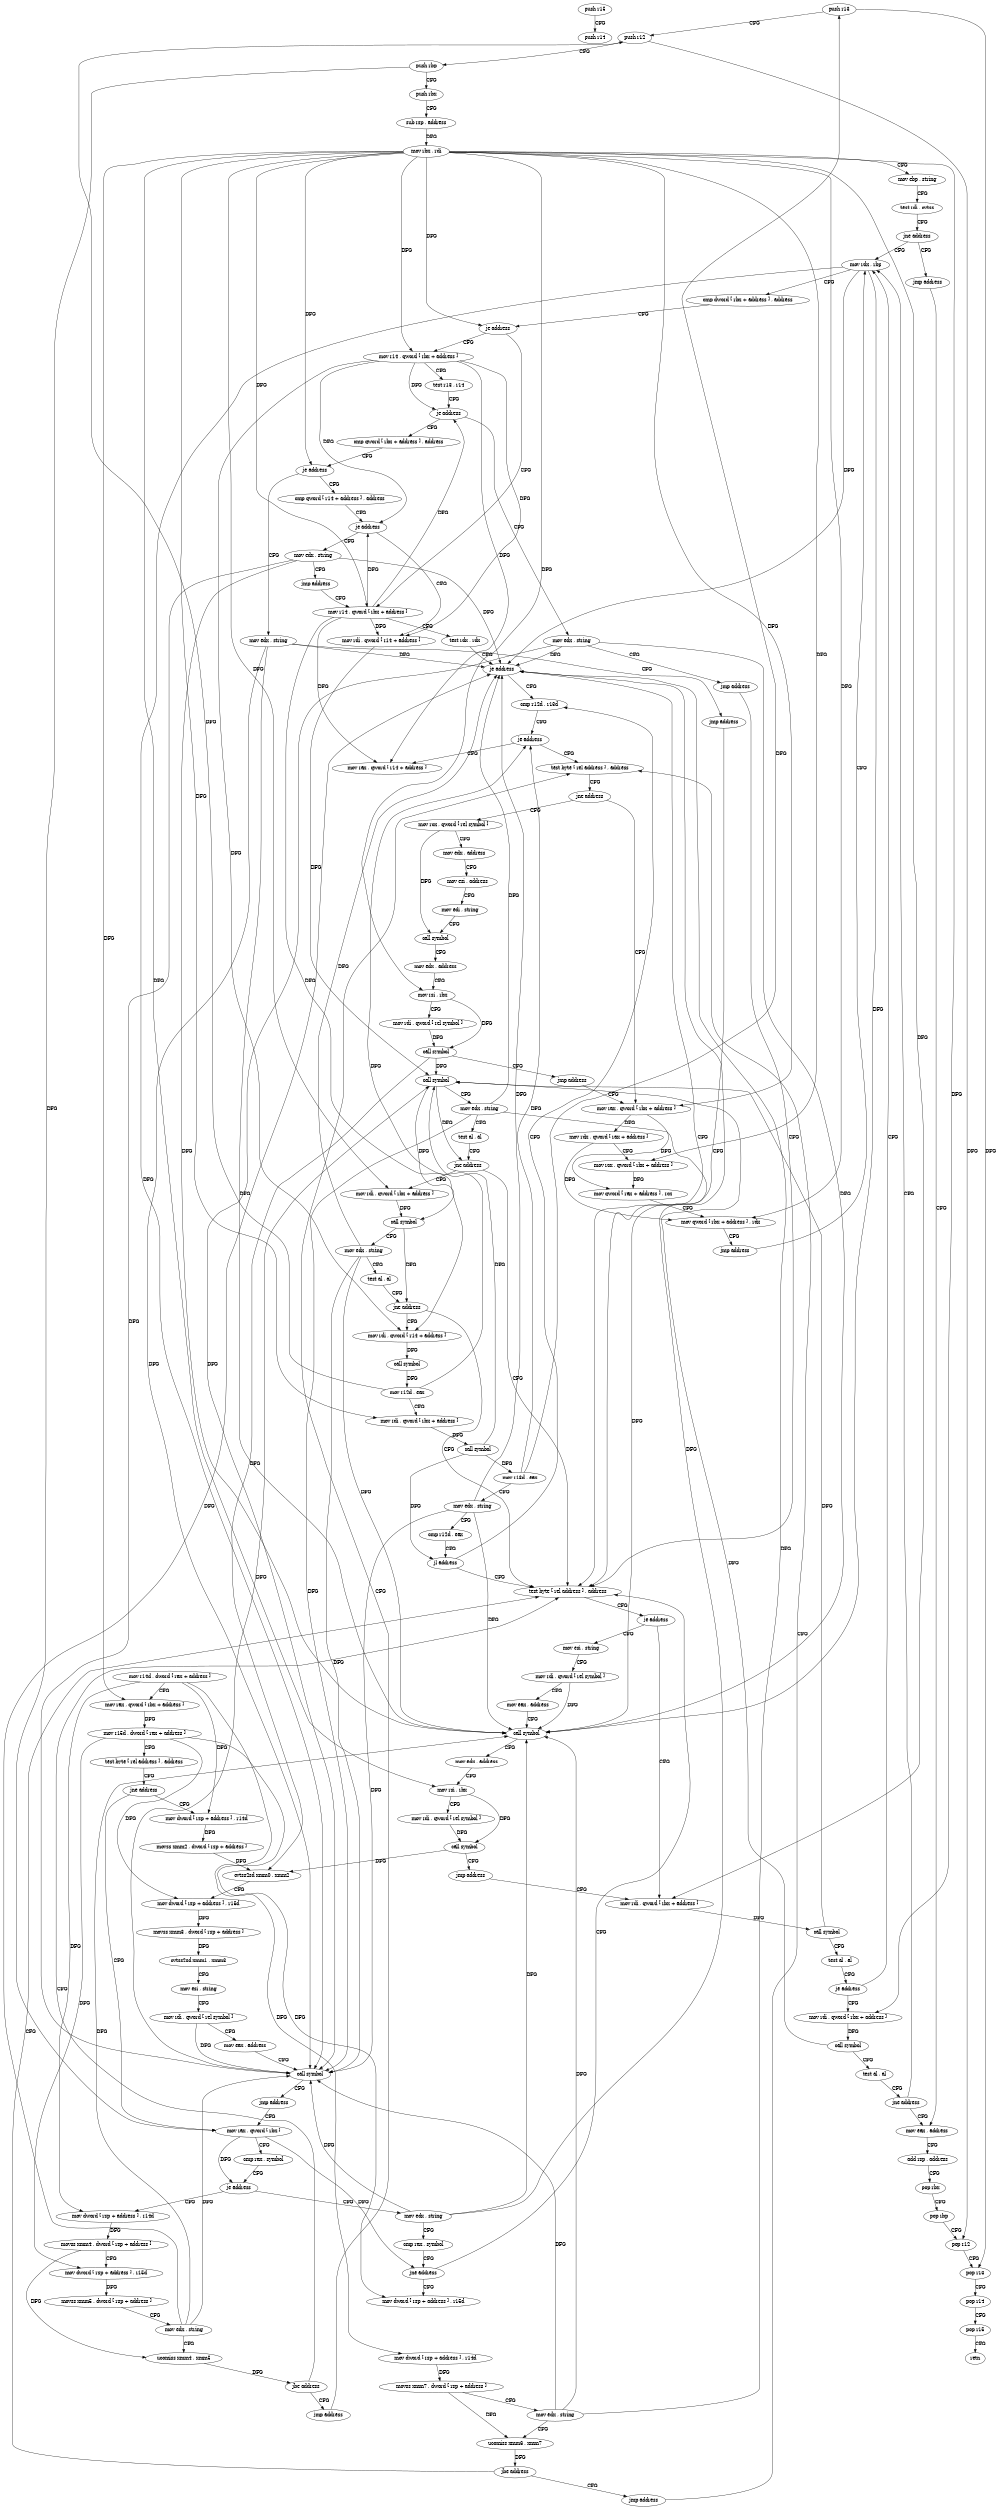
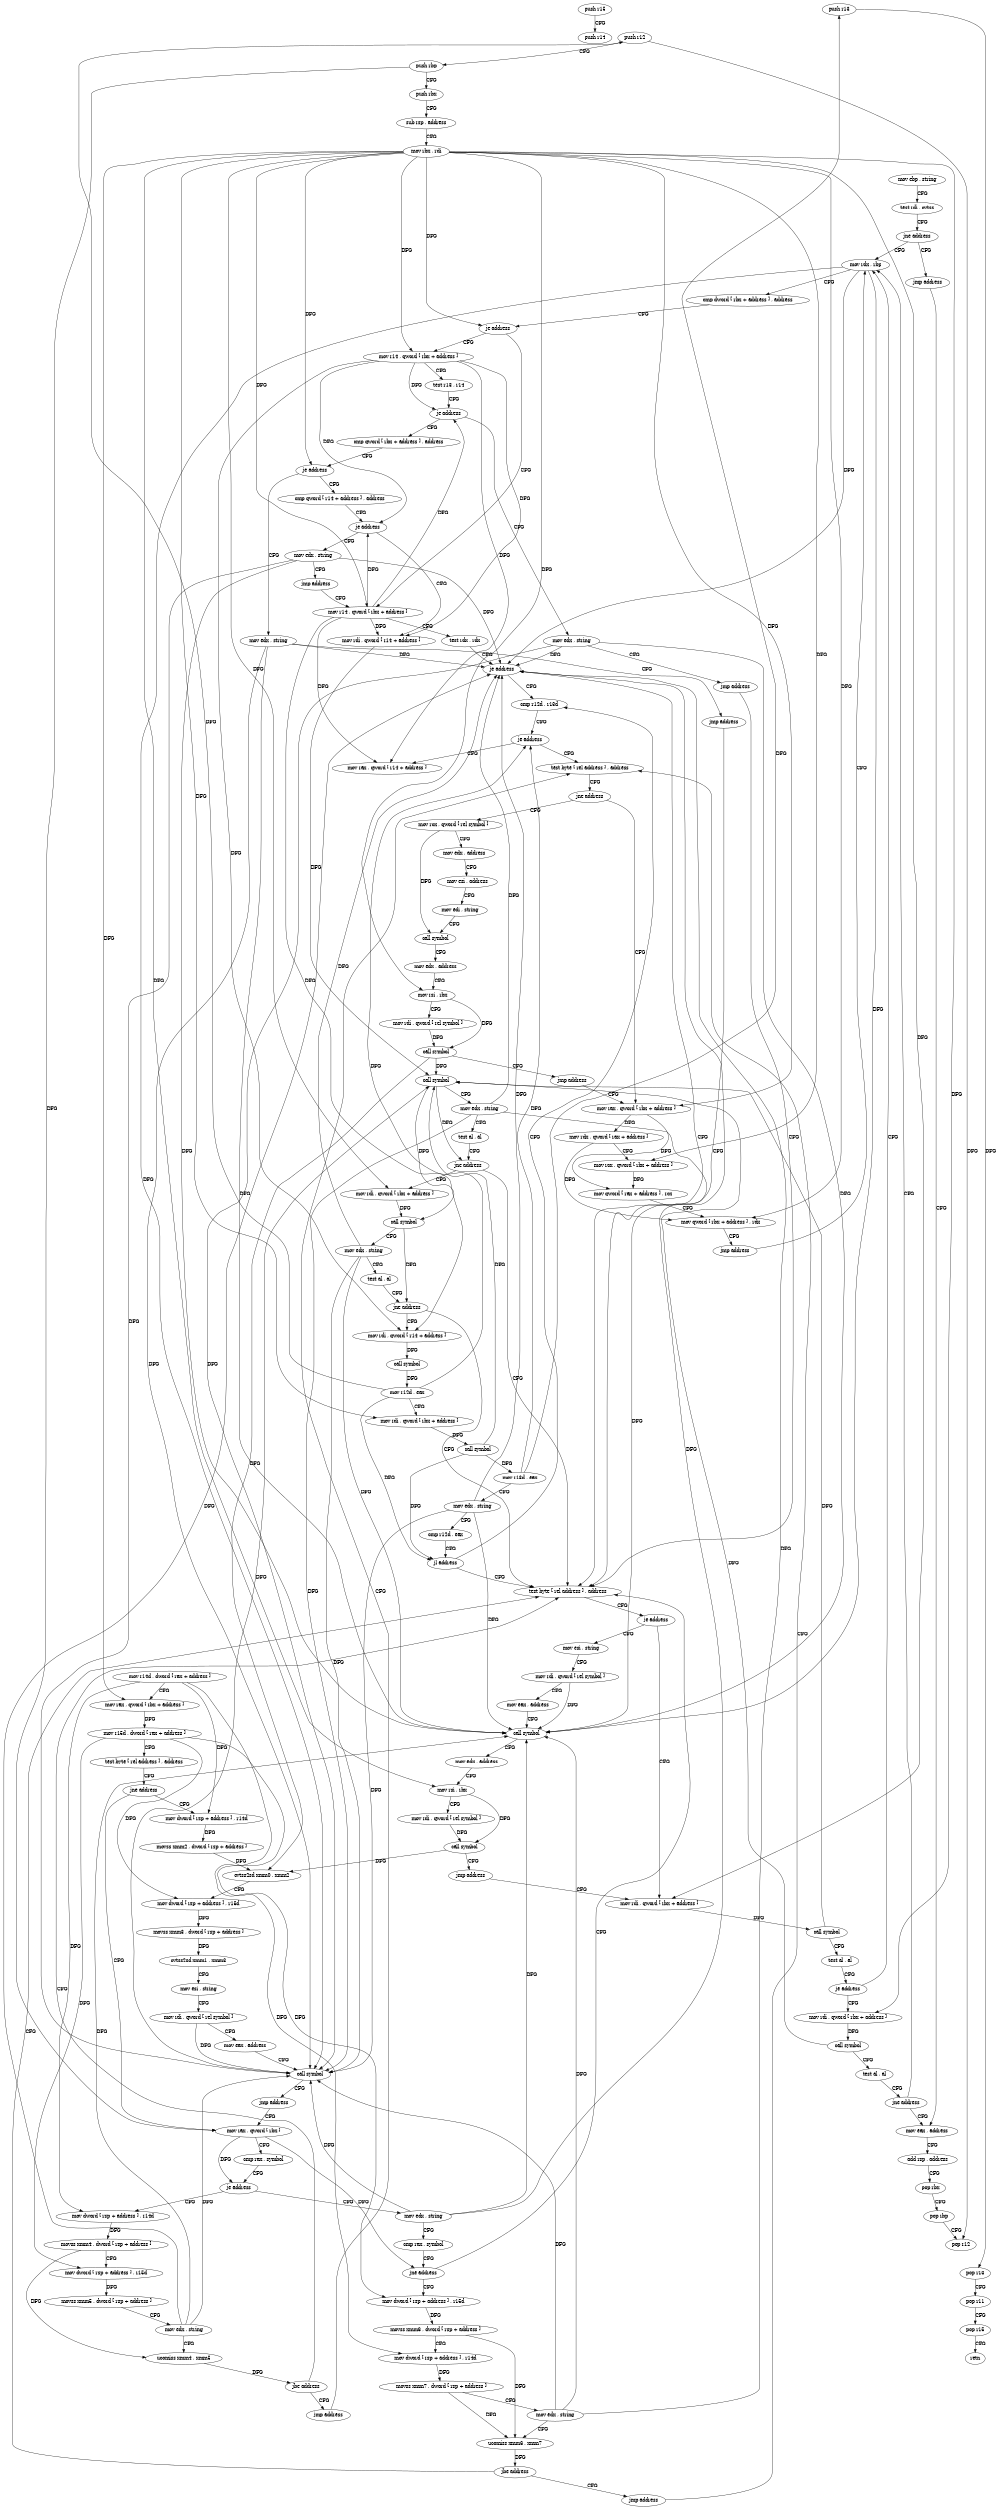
(739, 23) -> none
(431, 137) -> (431, 137)
(679, 154) -> none
none -> (381, 1477)
(967, 2258) -> none
(975, 2302) -> (975, 2302)
none -> (435, 2330)
